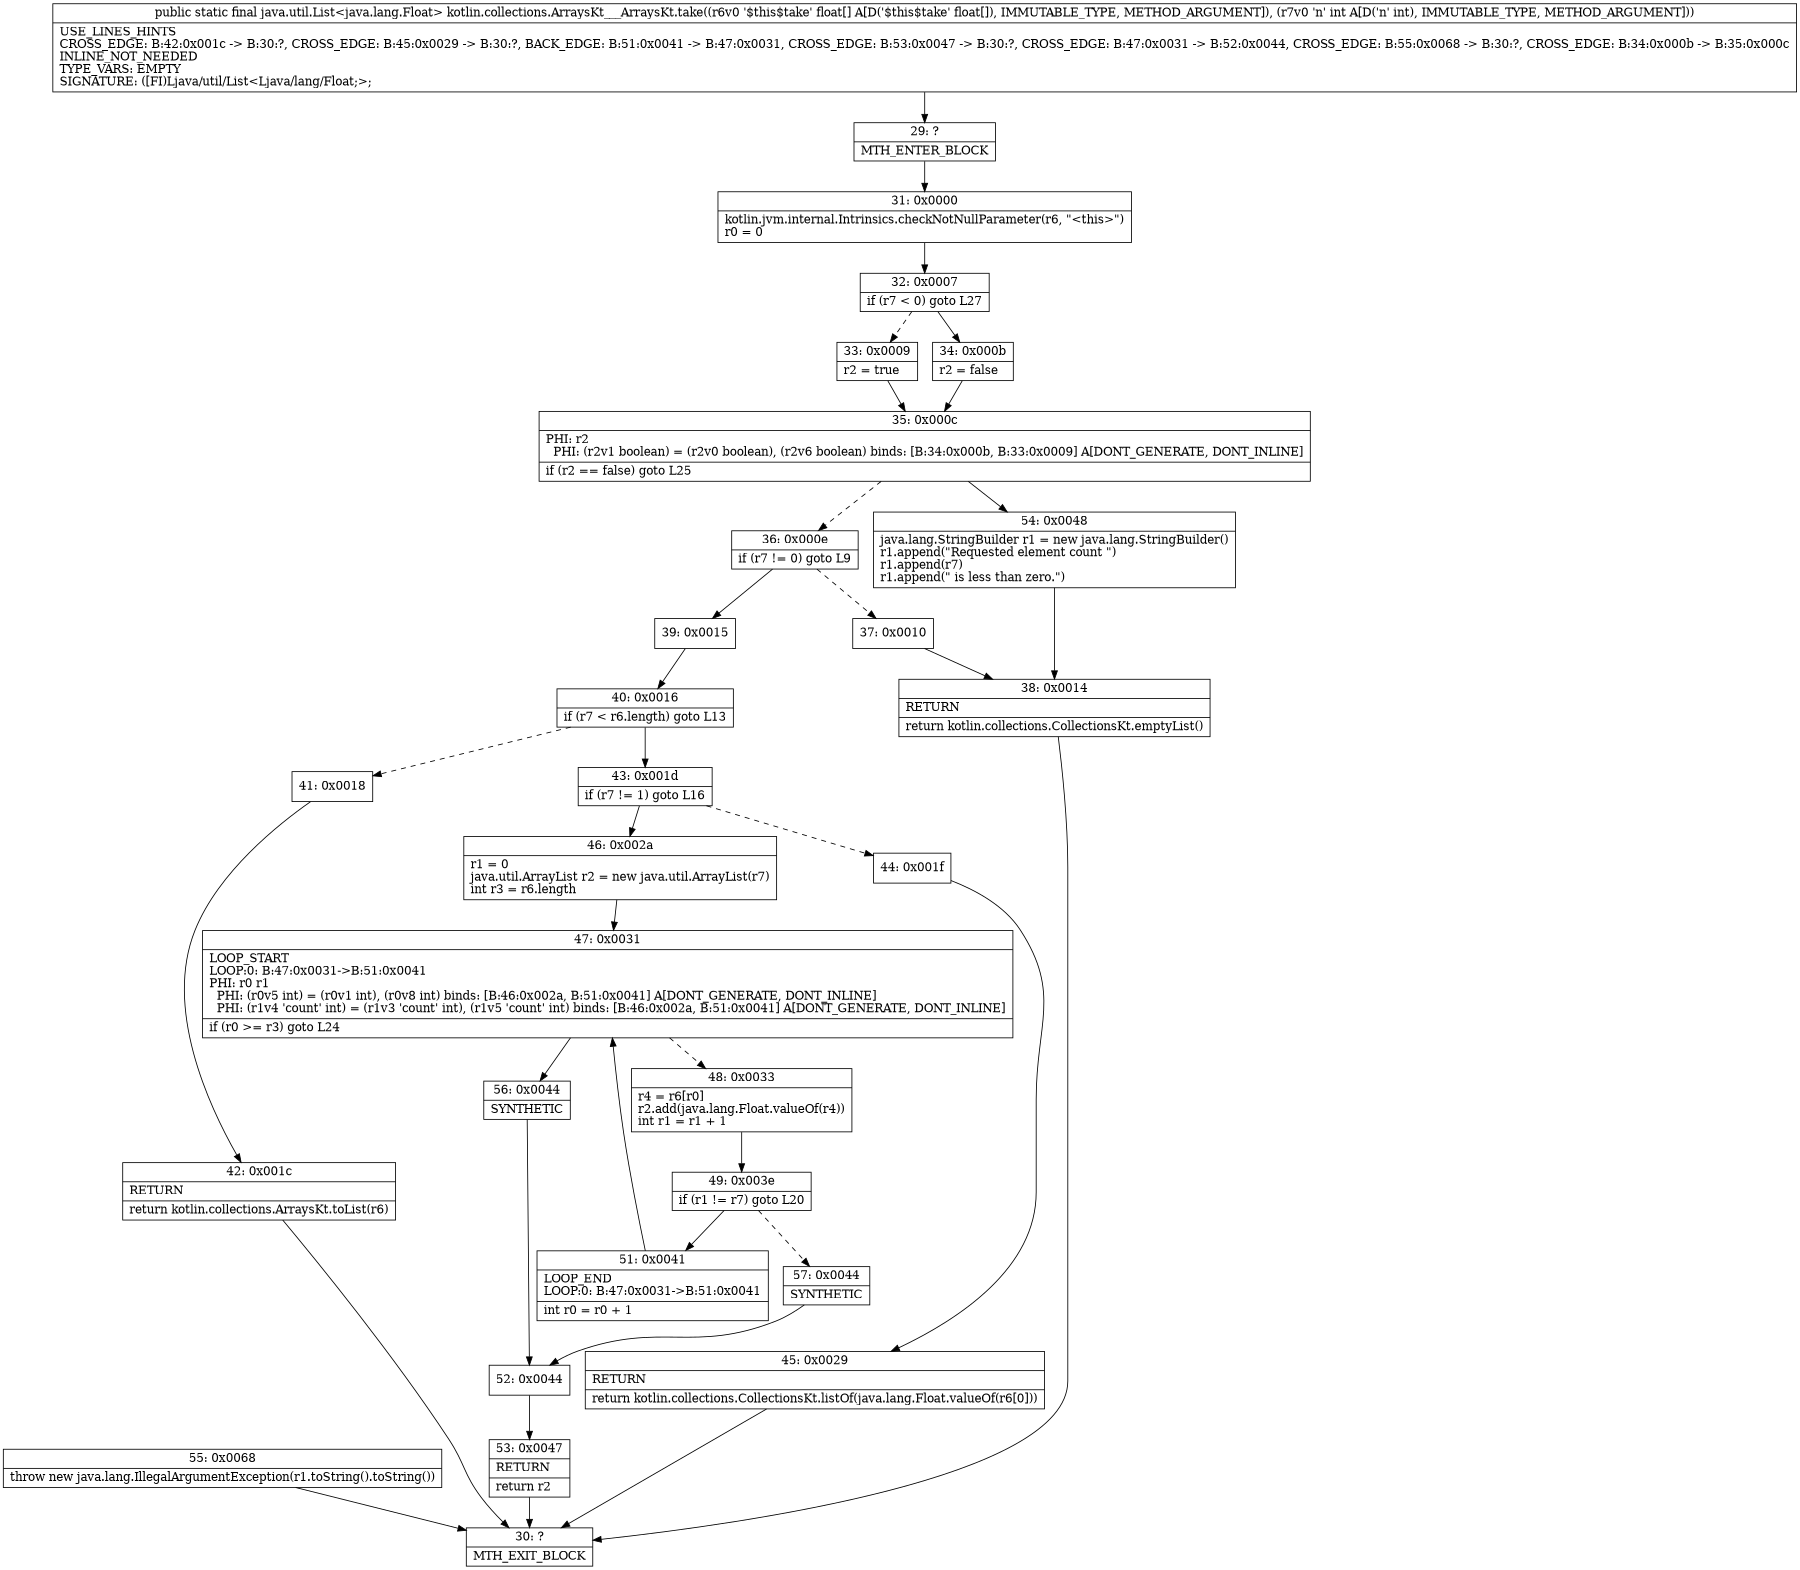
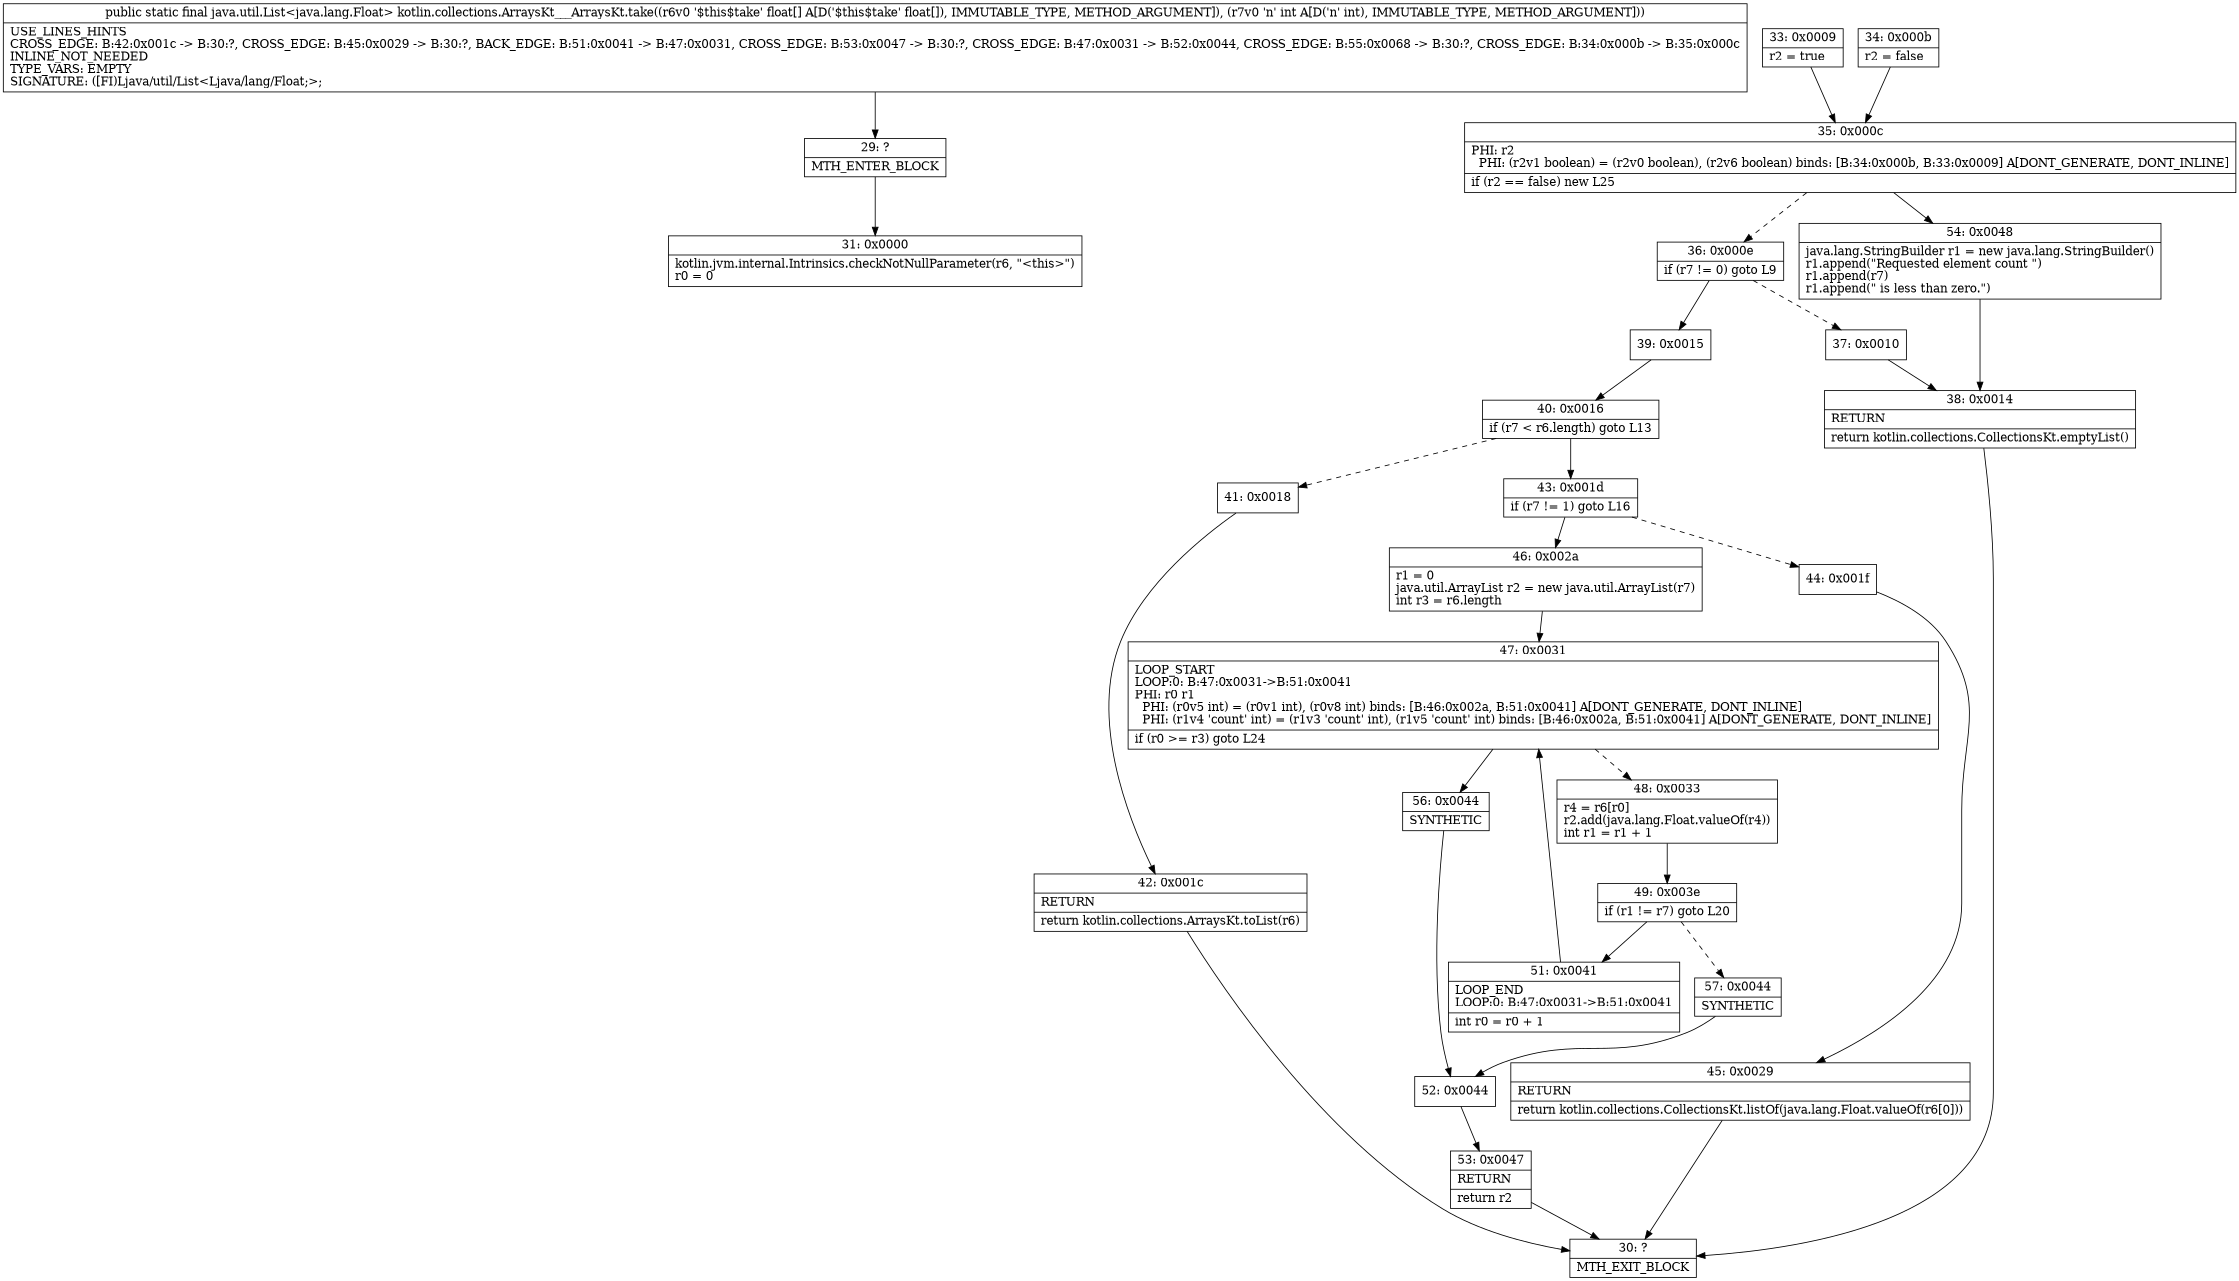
(925, 292) -> none
(619, 471) -> (1543, 183)
(223, 1468) -> none
